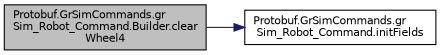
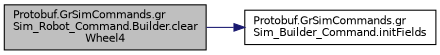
(340, 27) -> (340, 27)
